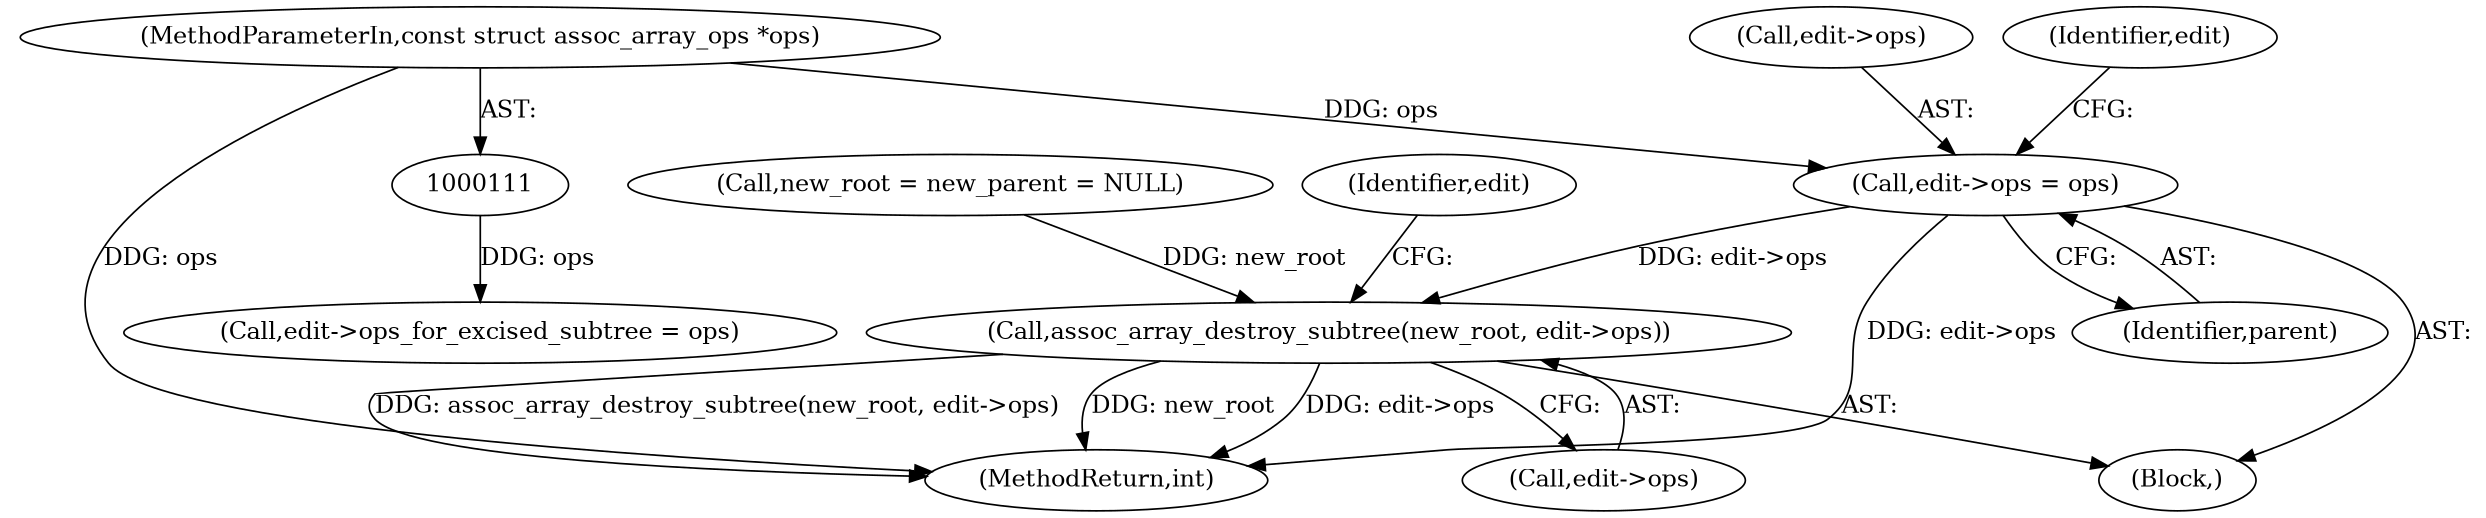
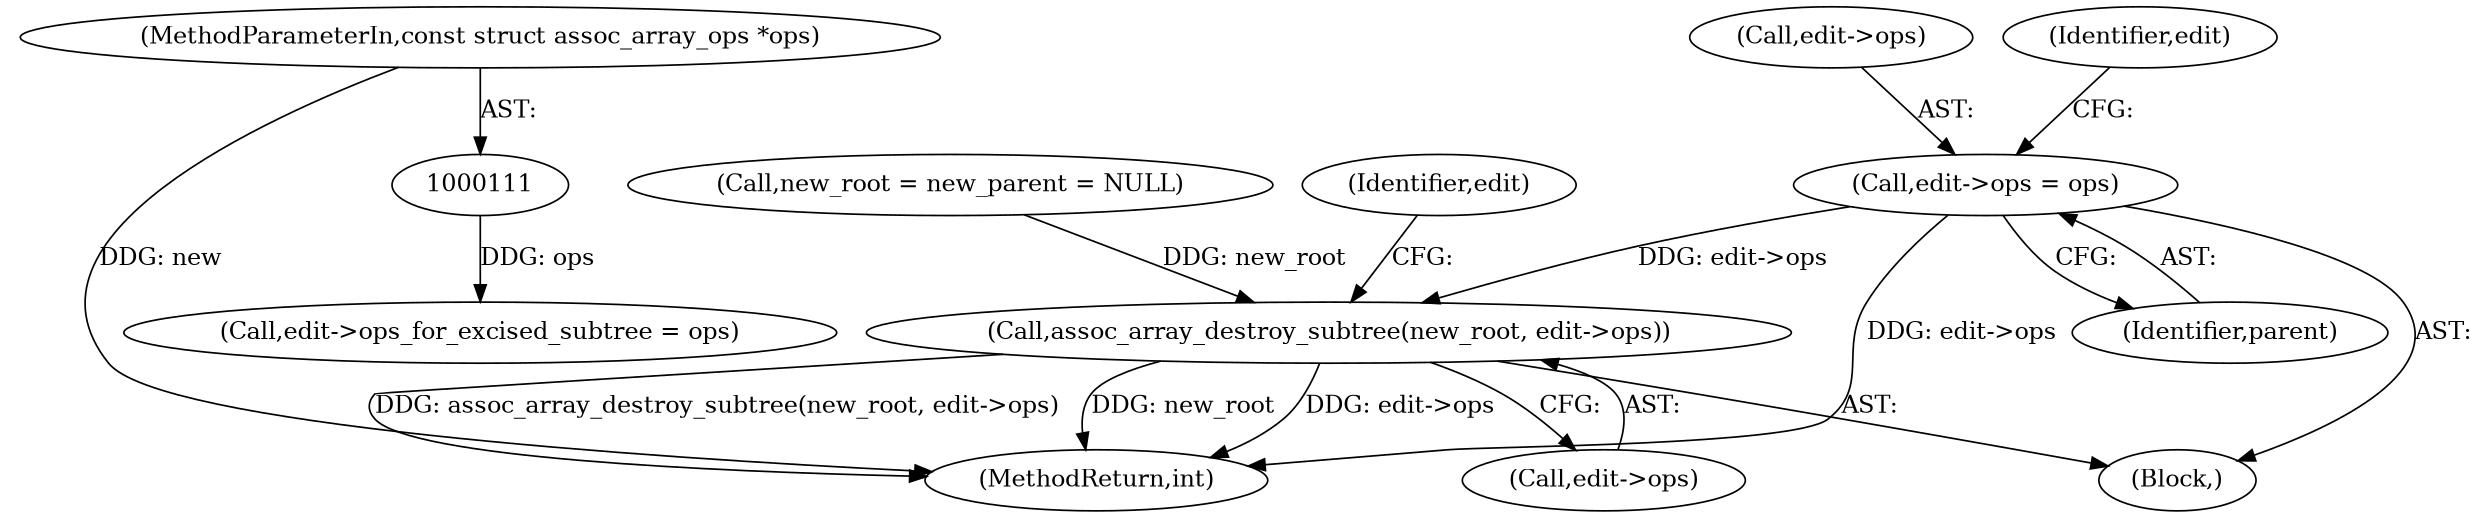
(1270, 115) -> none
(161, 259) -> (161, 259)
